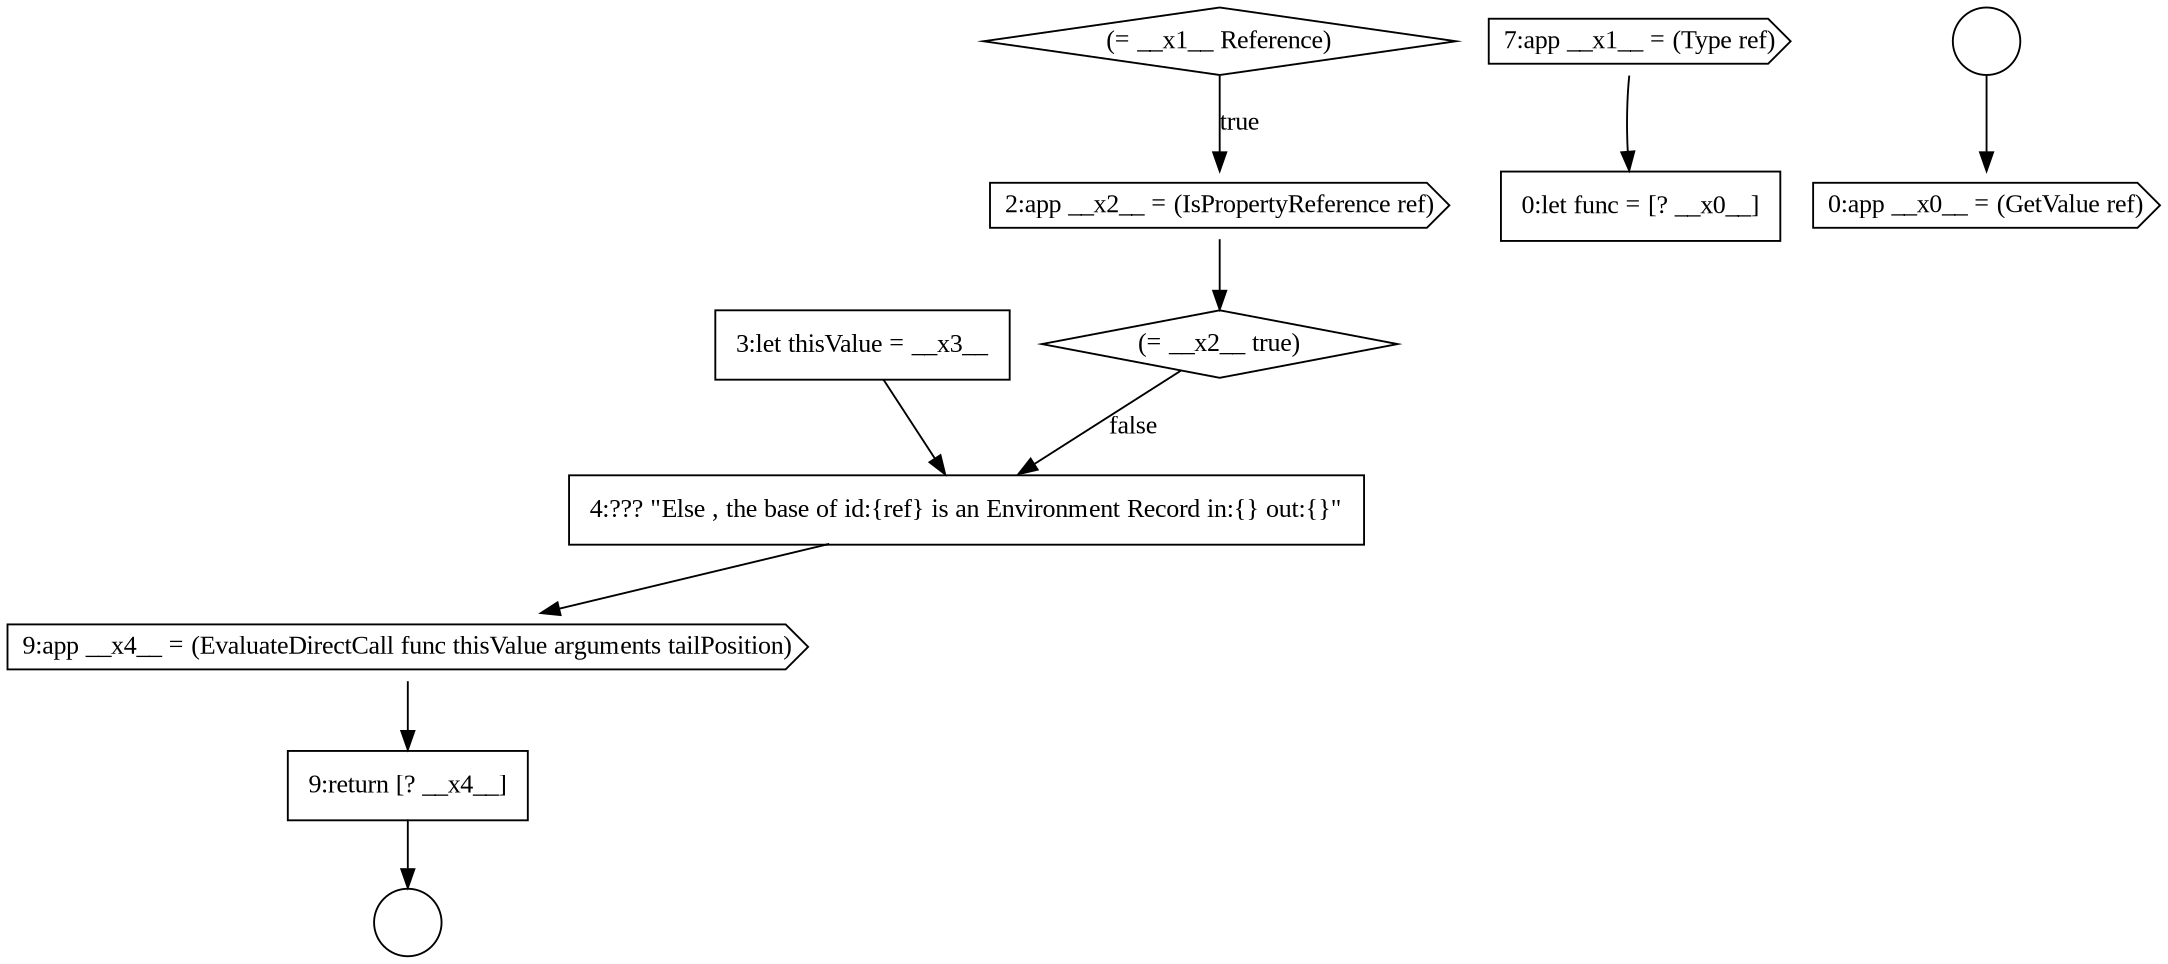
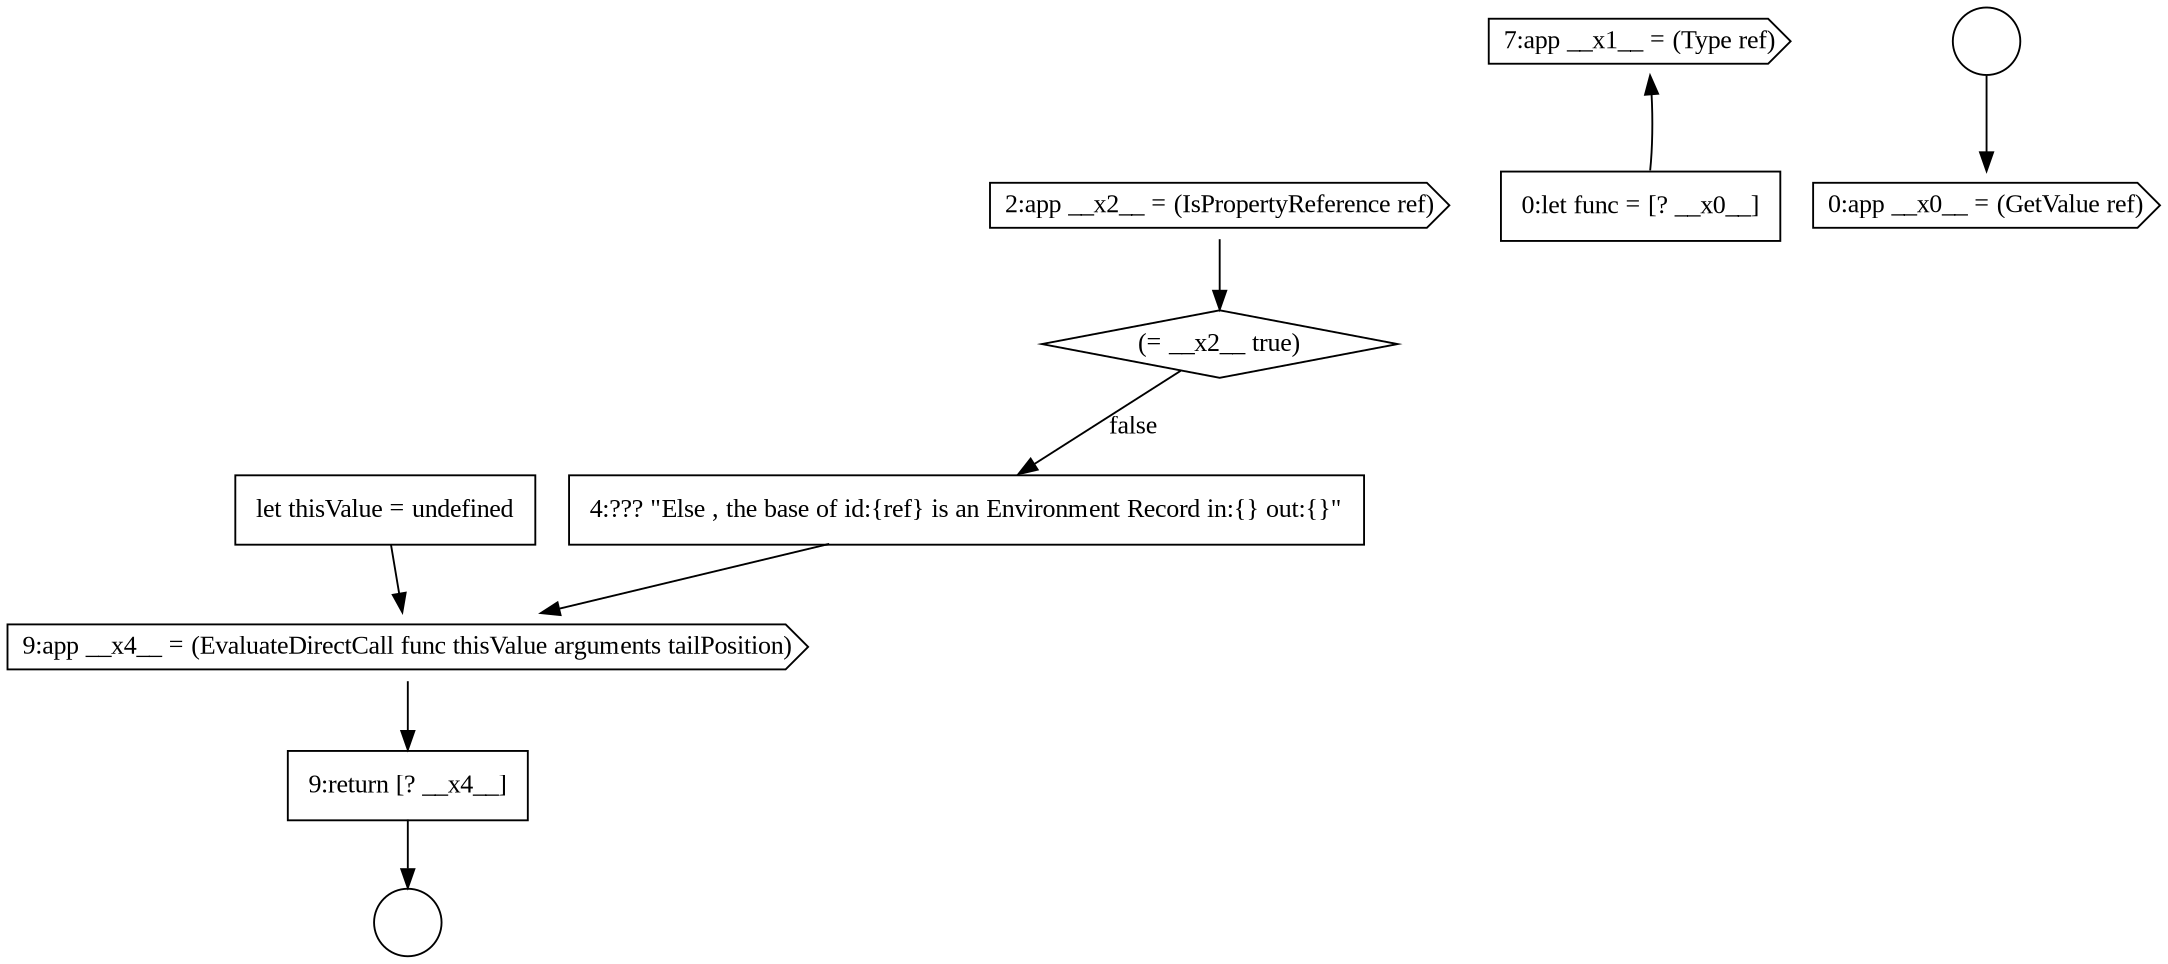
(1220, 41) -> none
(1627, 114) -> (1652, 132)
(862, 344) -> none
none -> (385, 509)
